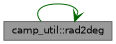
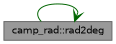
(58, 31) -> (58, 31)
